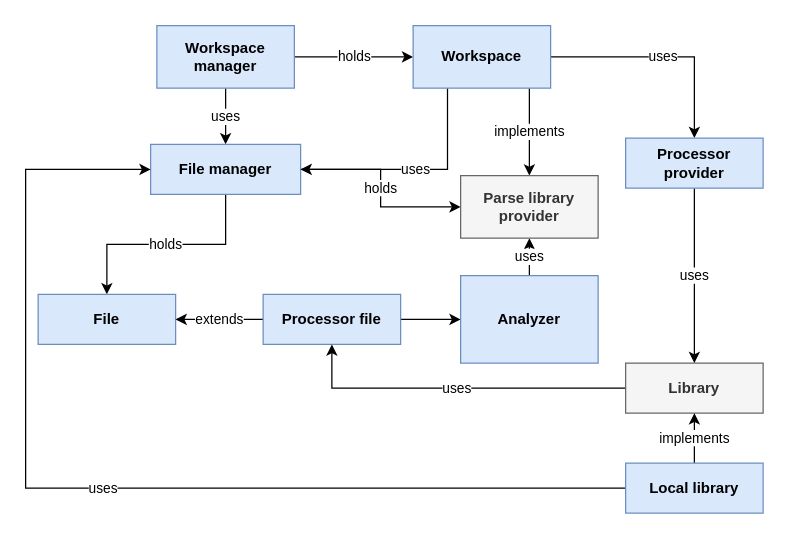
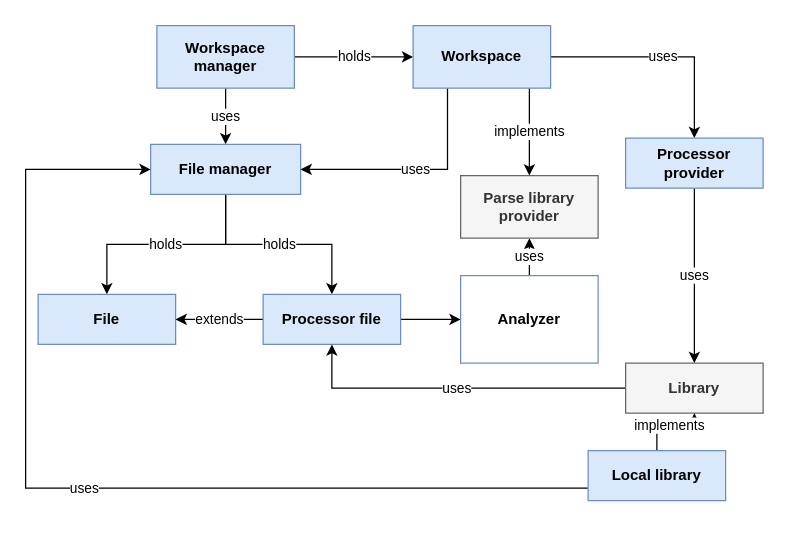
(399, 207) -> (301, 244)
(529, 319) -> (529, 319)
(694, 488) -> (657, 476)
